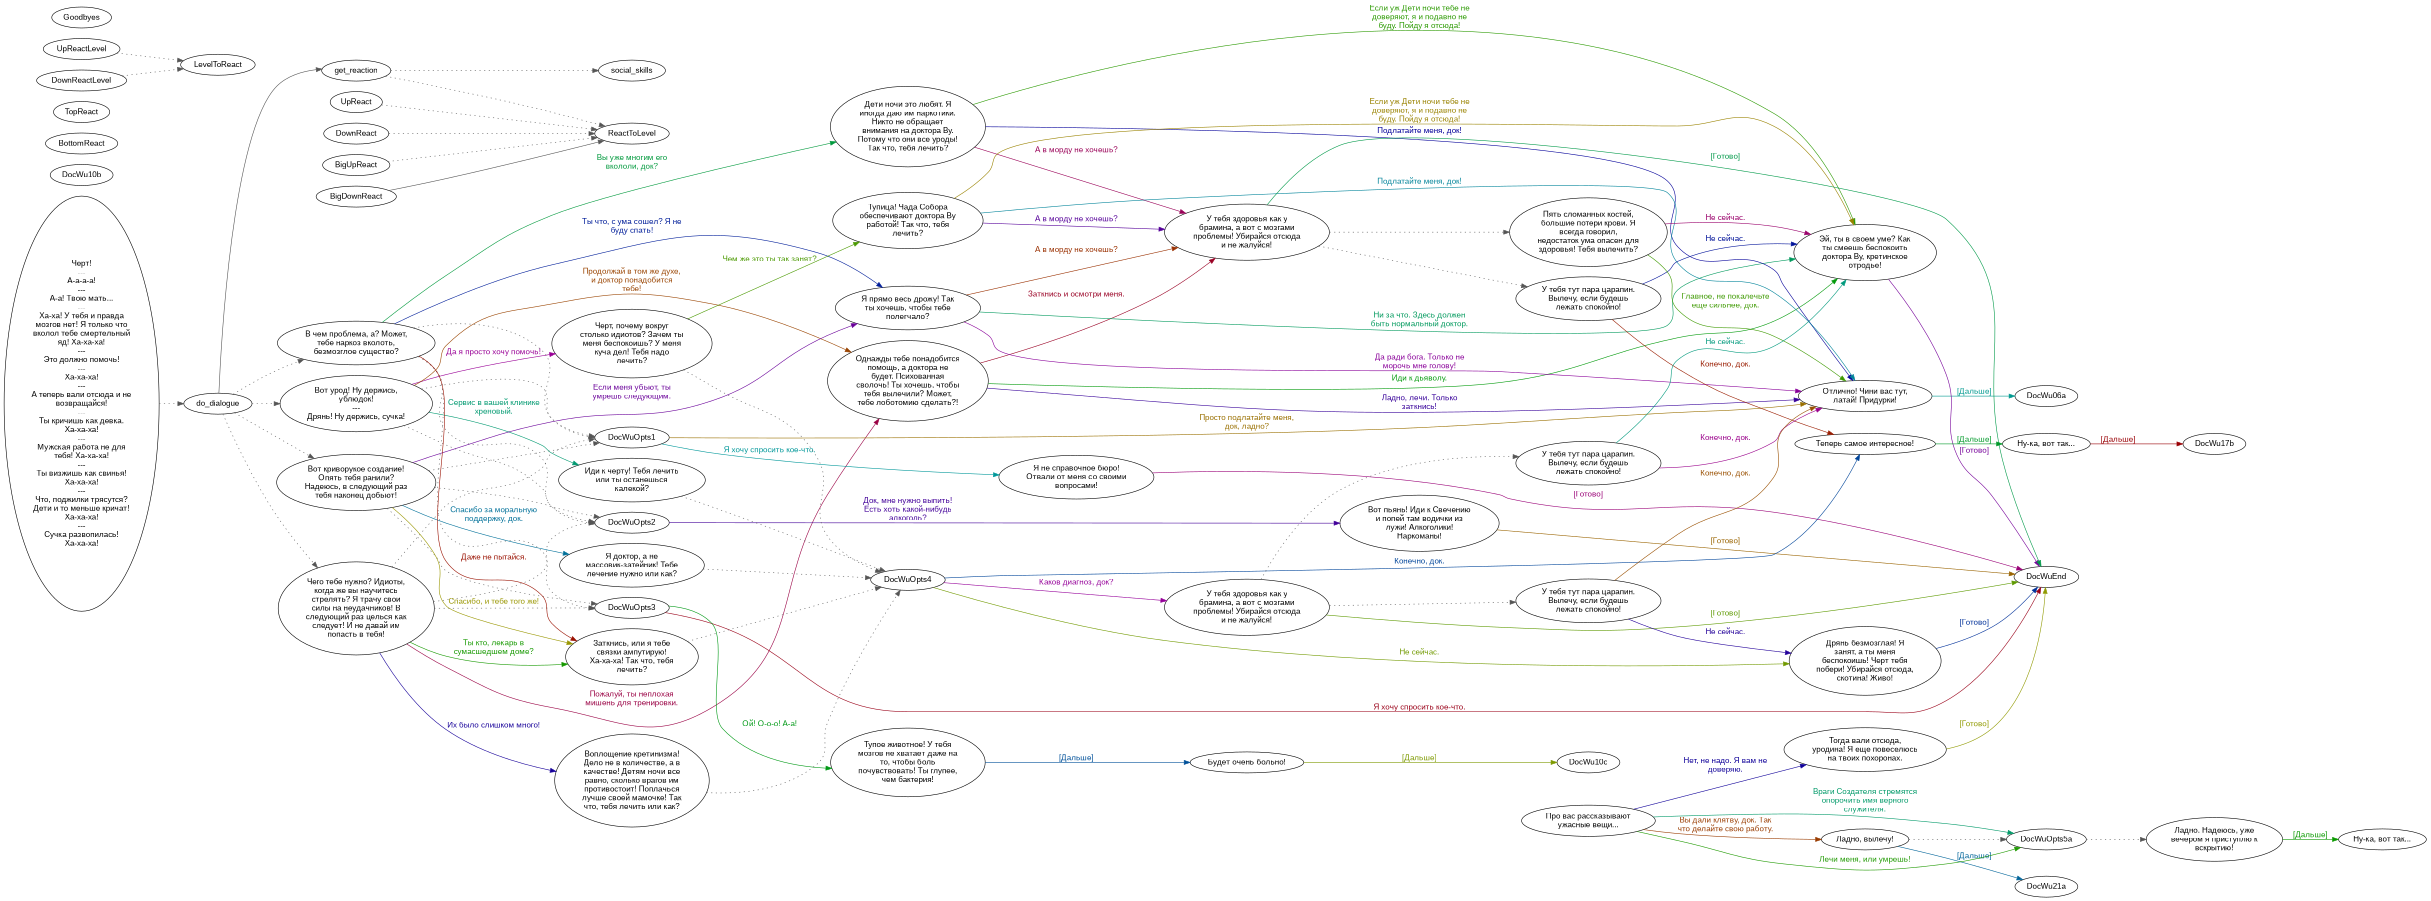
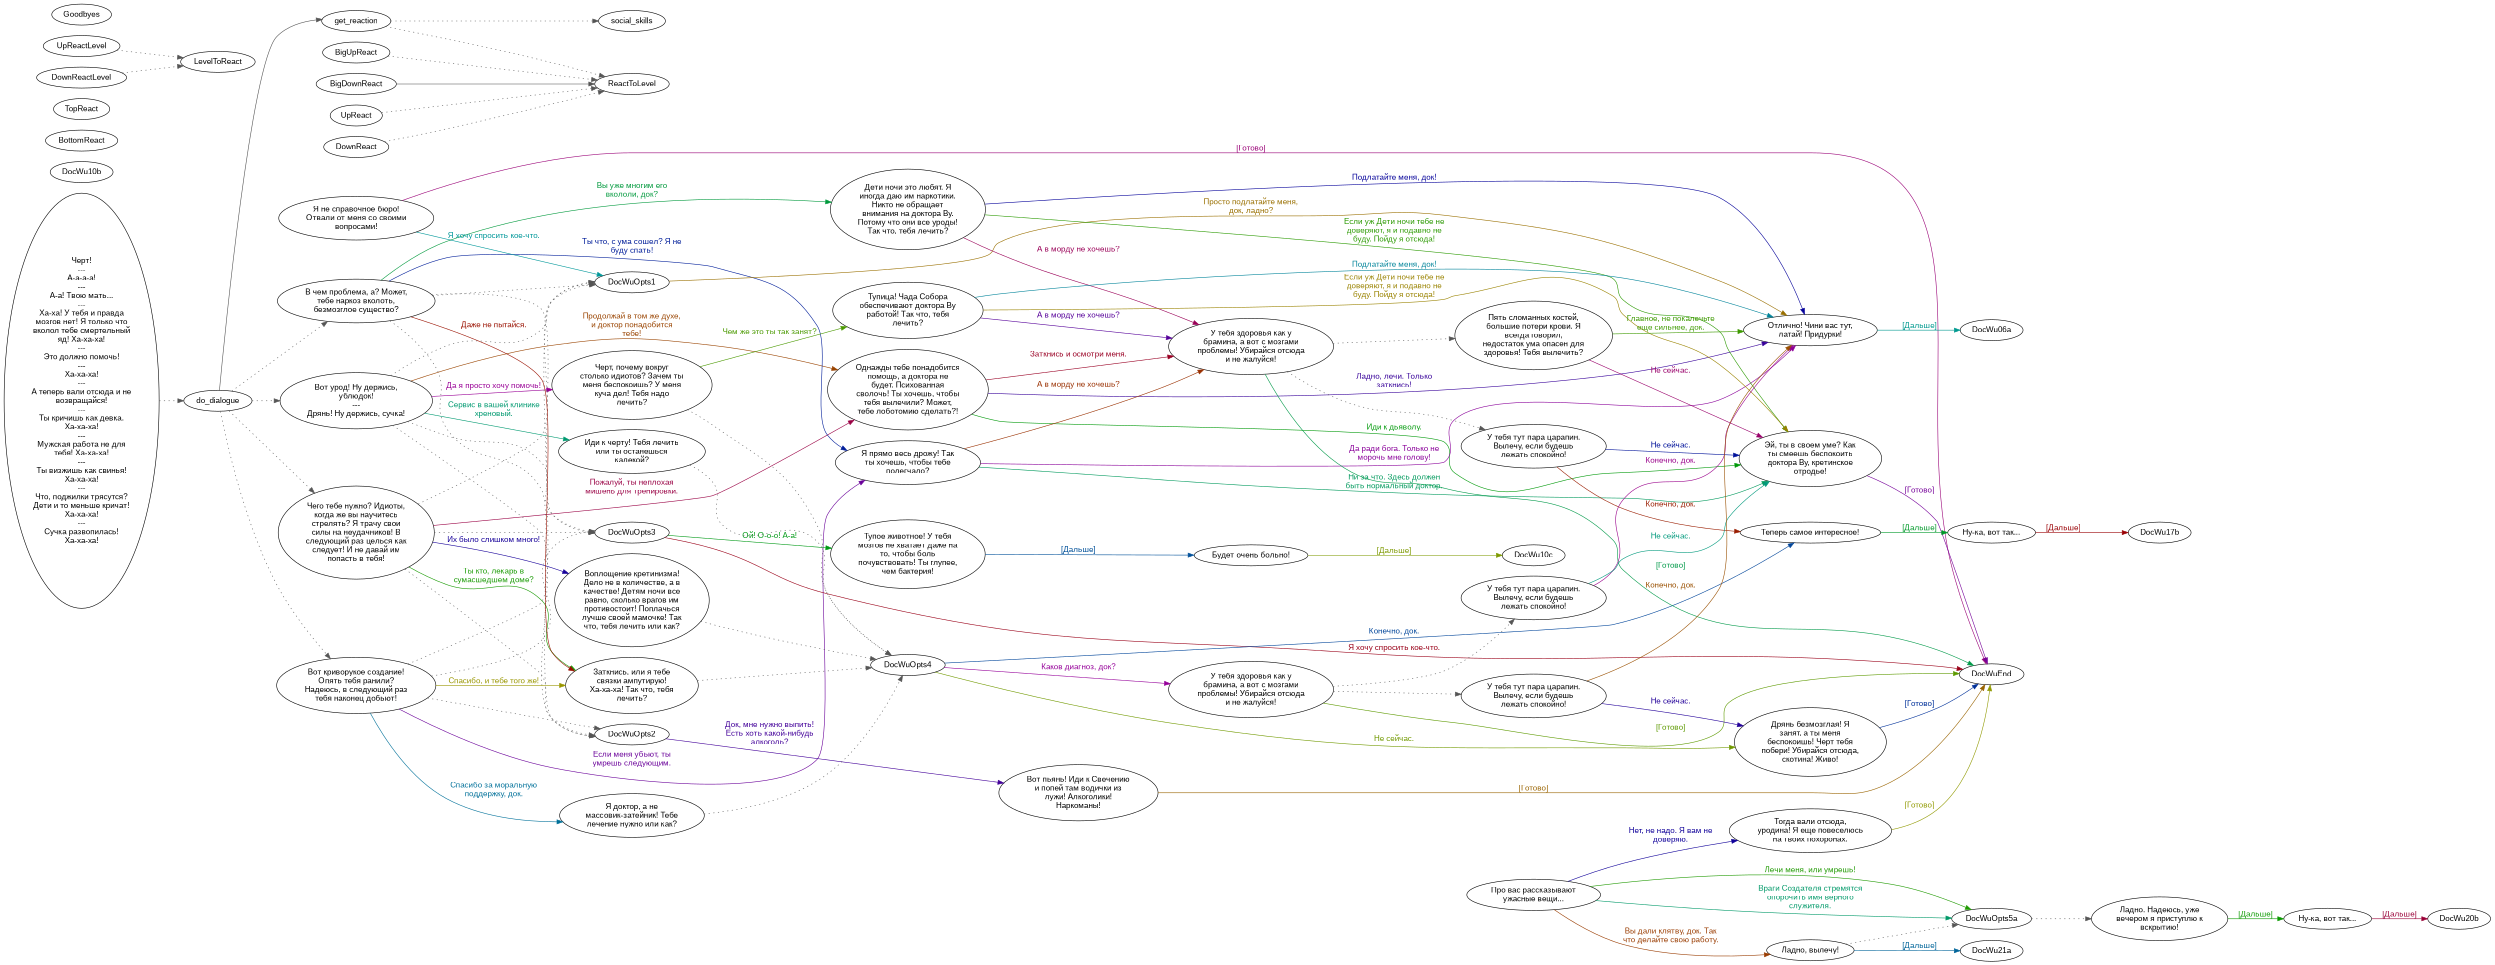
none -> (518, 446)
(827, 465) -> (493, 250)
none -> (2459, 919)
